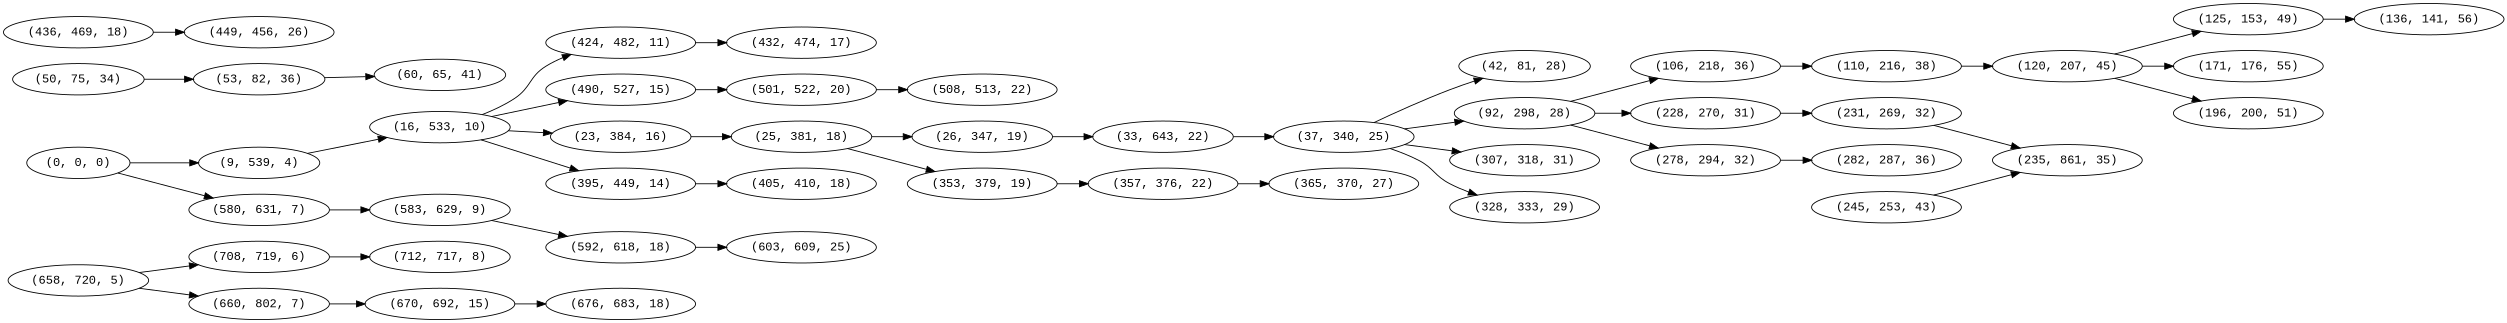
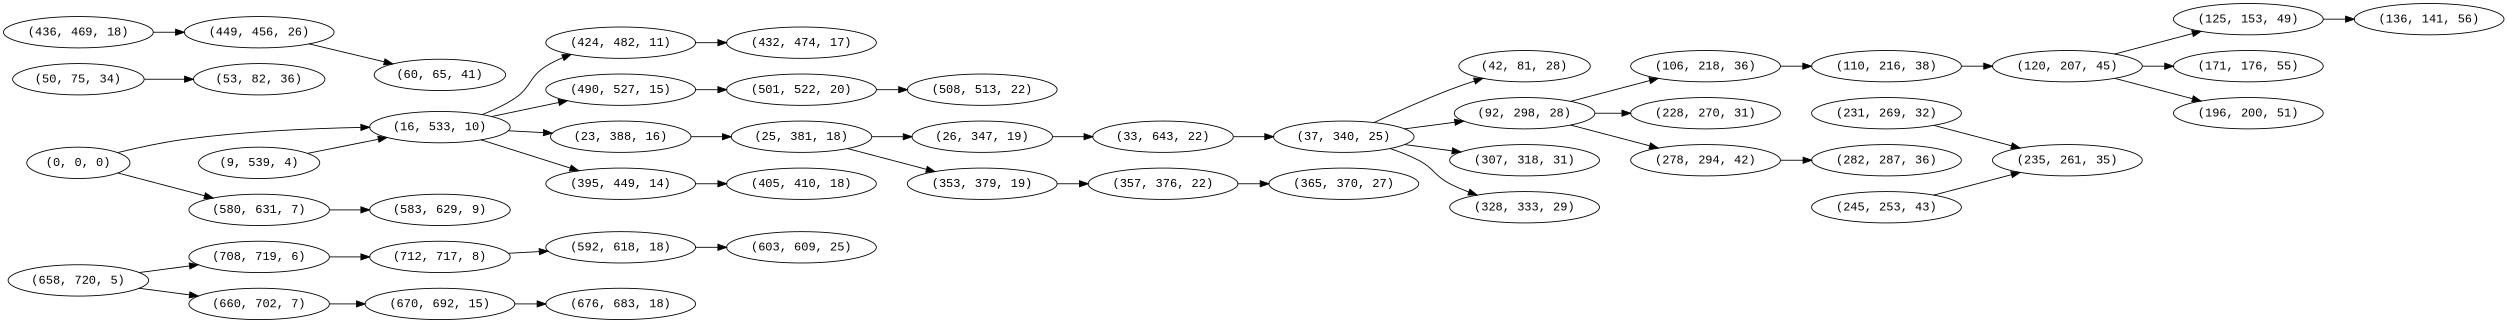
(345, 77) -> (347, 53)
(1792, 113) -> none
(621, 137) -> (621, 137)
(1706, 160) -> (1706, 160)
(2067, 160) -> (2067, 160)
(160, 163) -> (238, 134)
(525, 228) -> (524, 252)
(259, 304) -> (259, 304)
